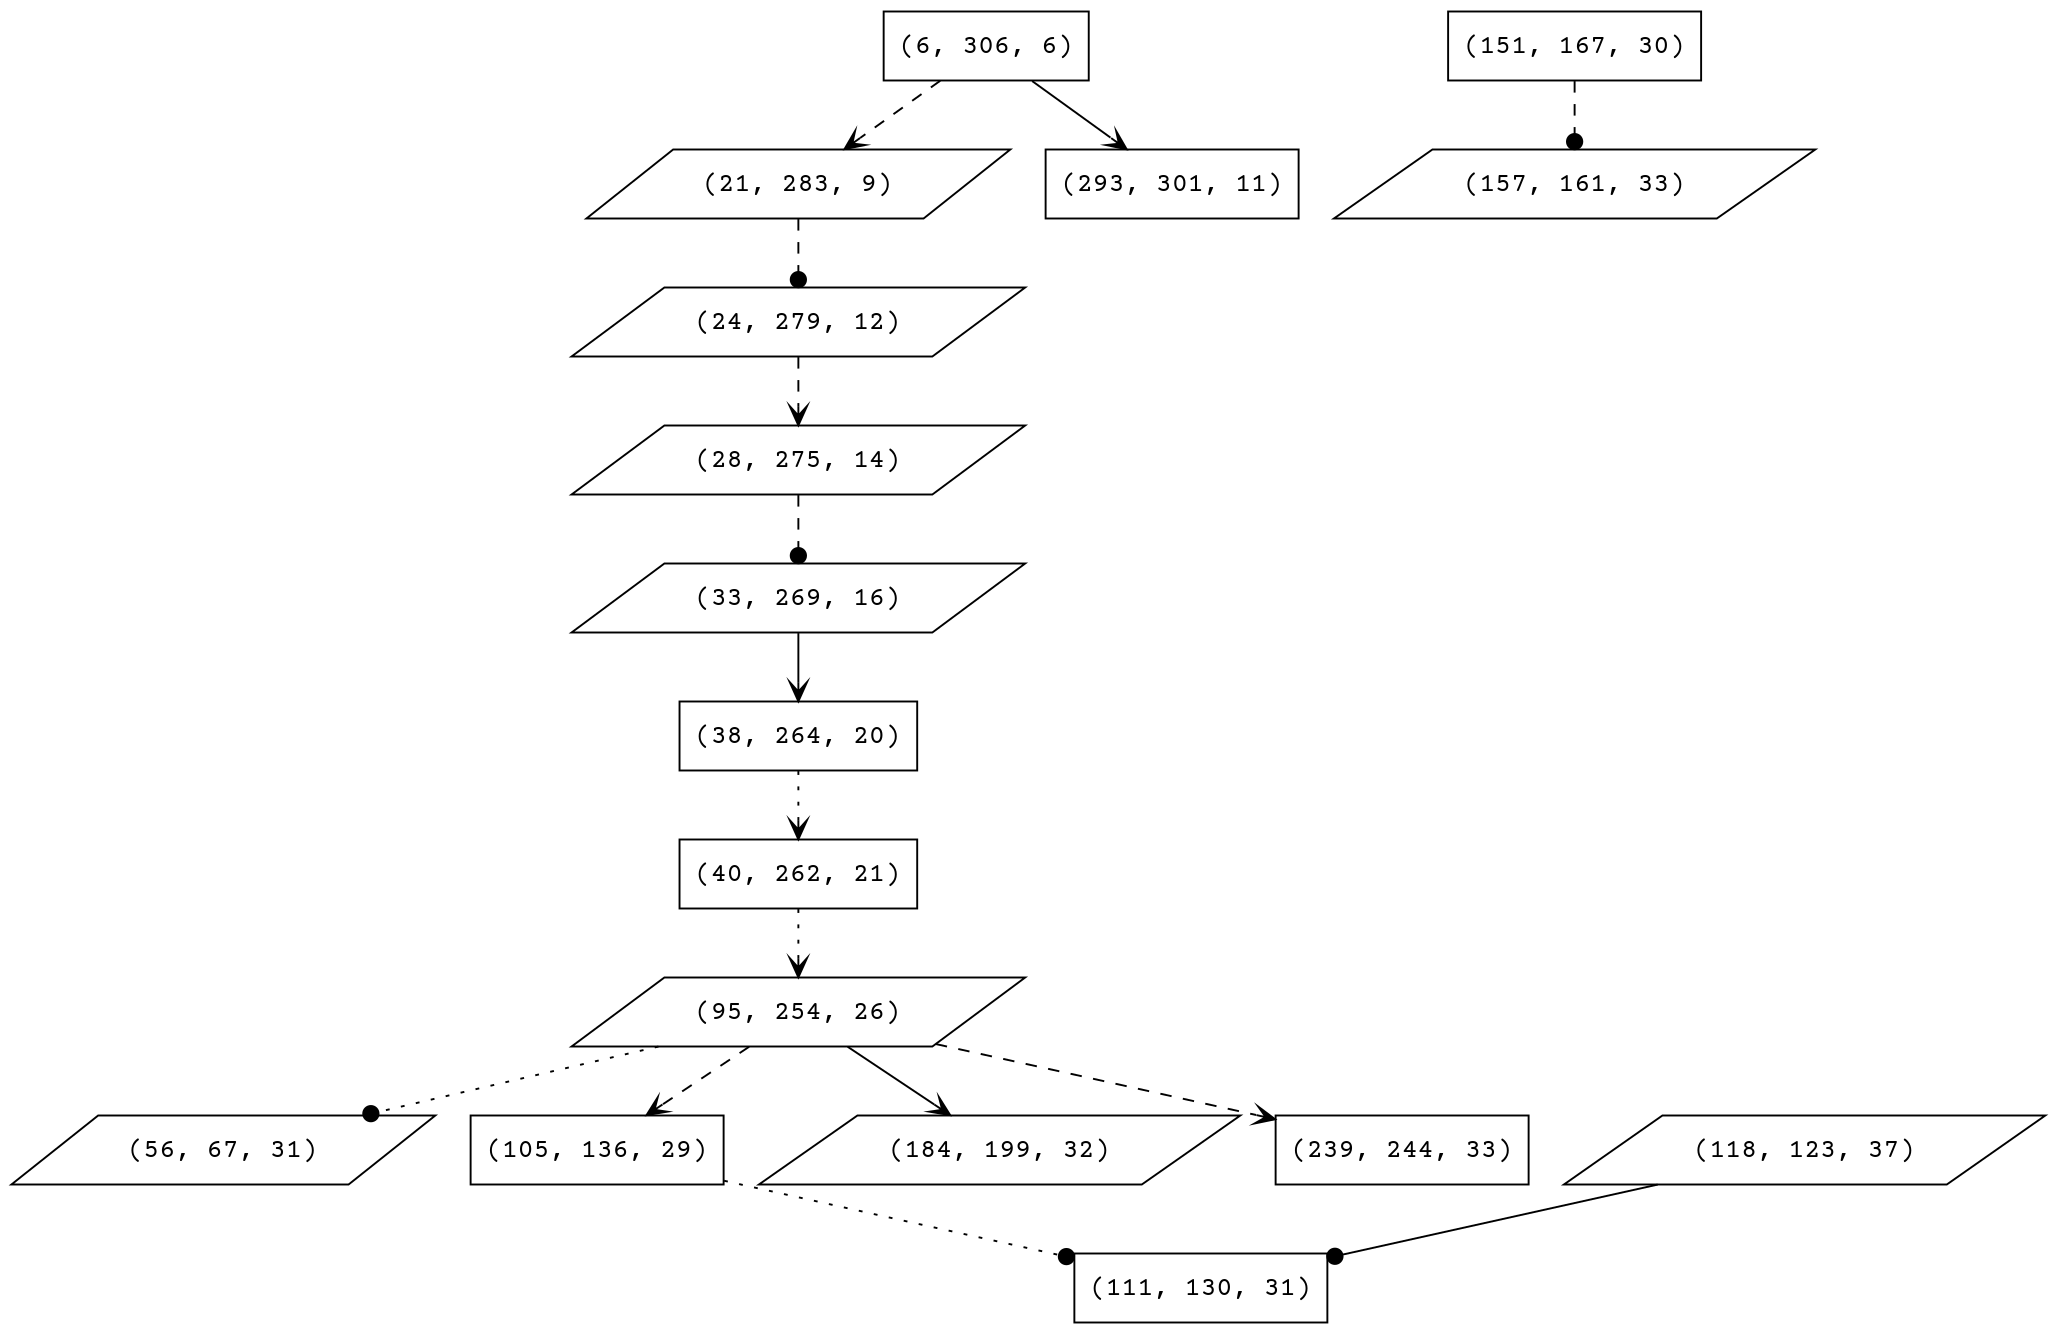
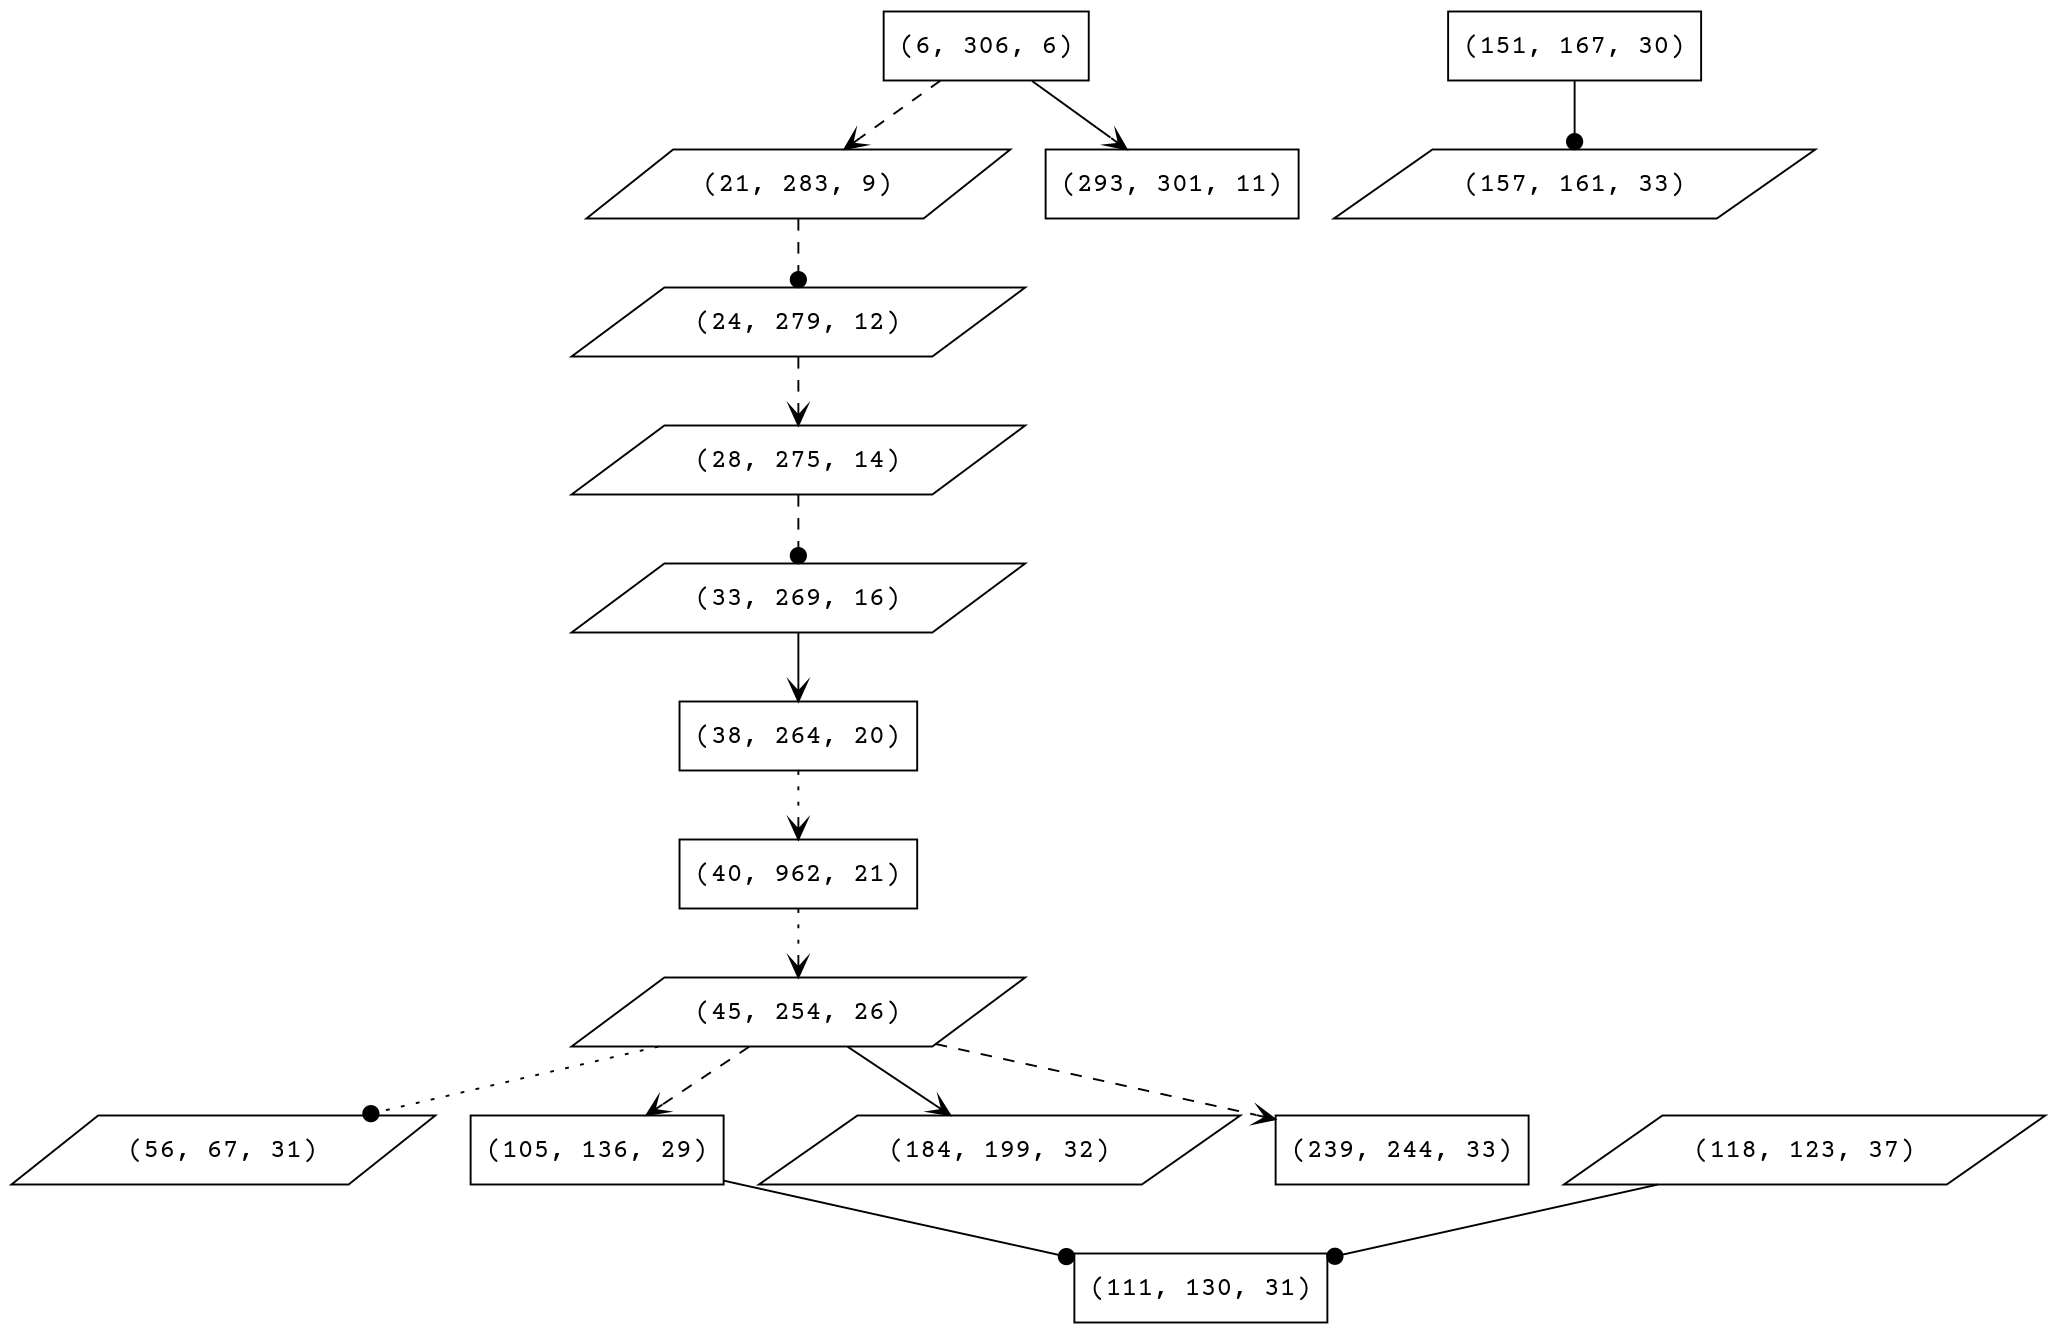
(1575, 107) -> (1575, 107)
(798, 874) -> (798, 874)
(798, 1012) -> (798, 1012)
(891, 1218) -> (891, 1218)
